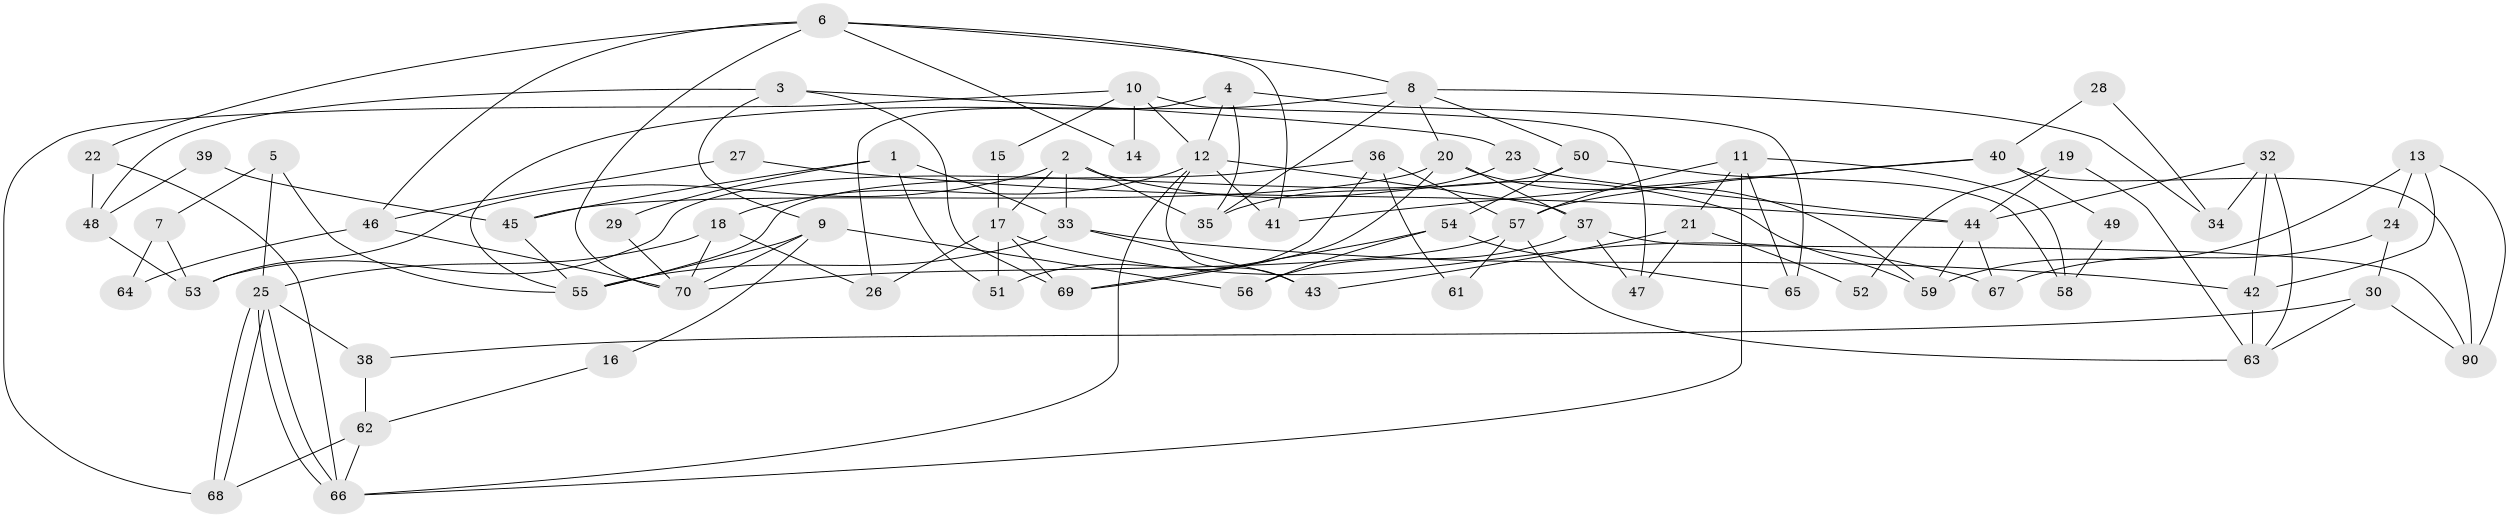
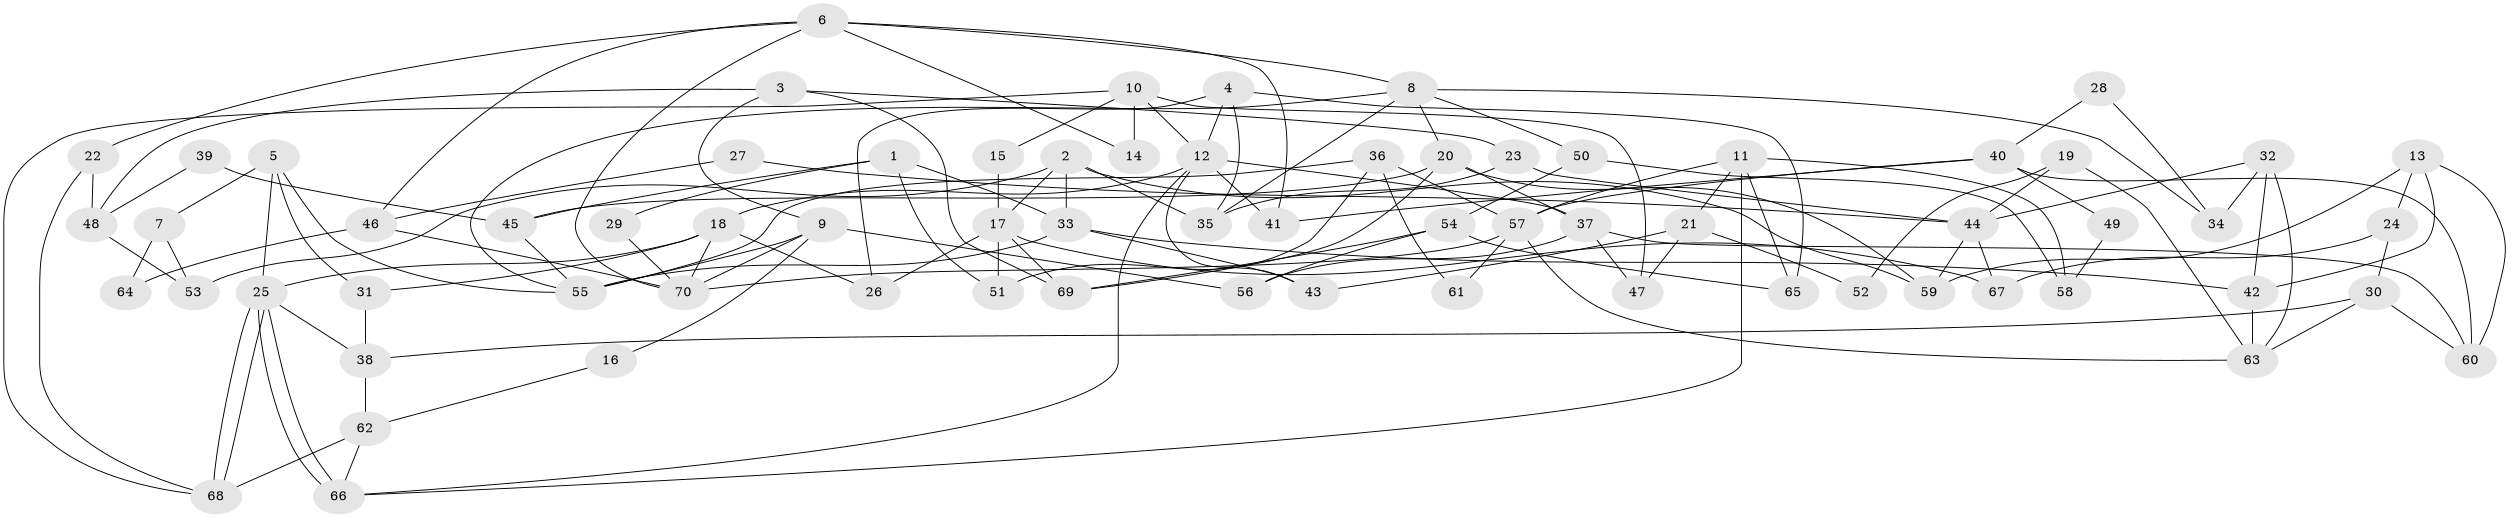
(842, 180) -> none
(294, 273) -> (41, 368)
none -> (366, 293)
(2471, 361) -> (2471, 361)
